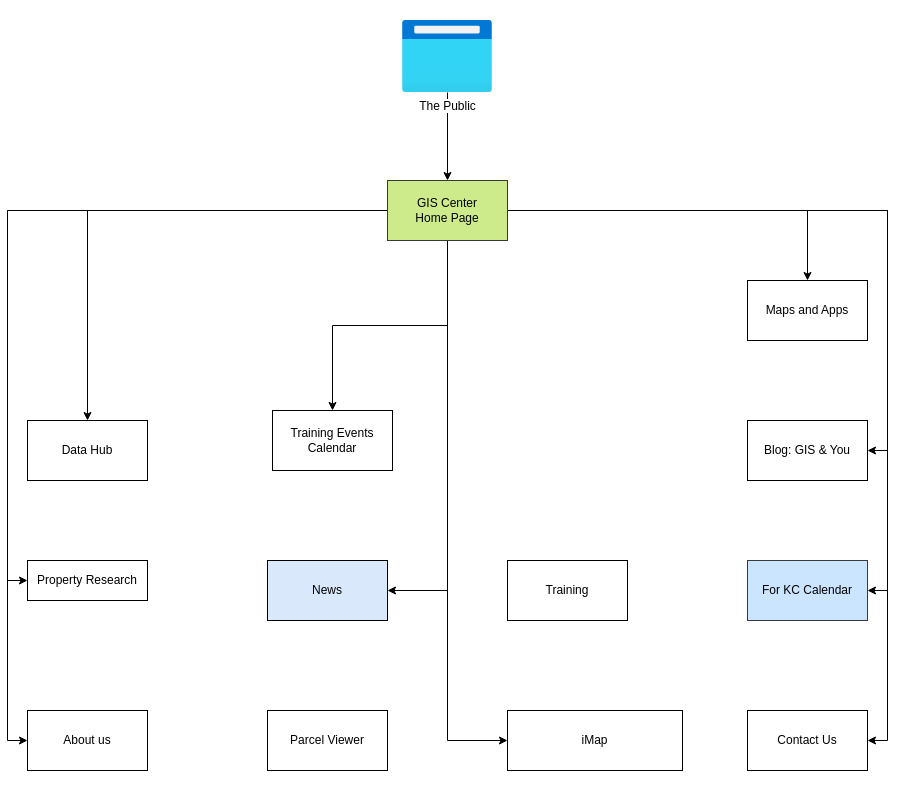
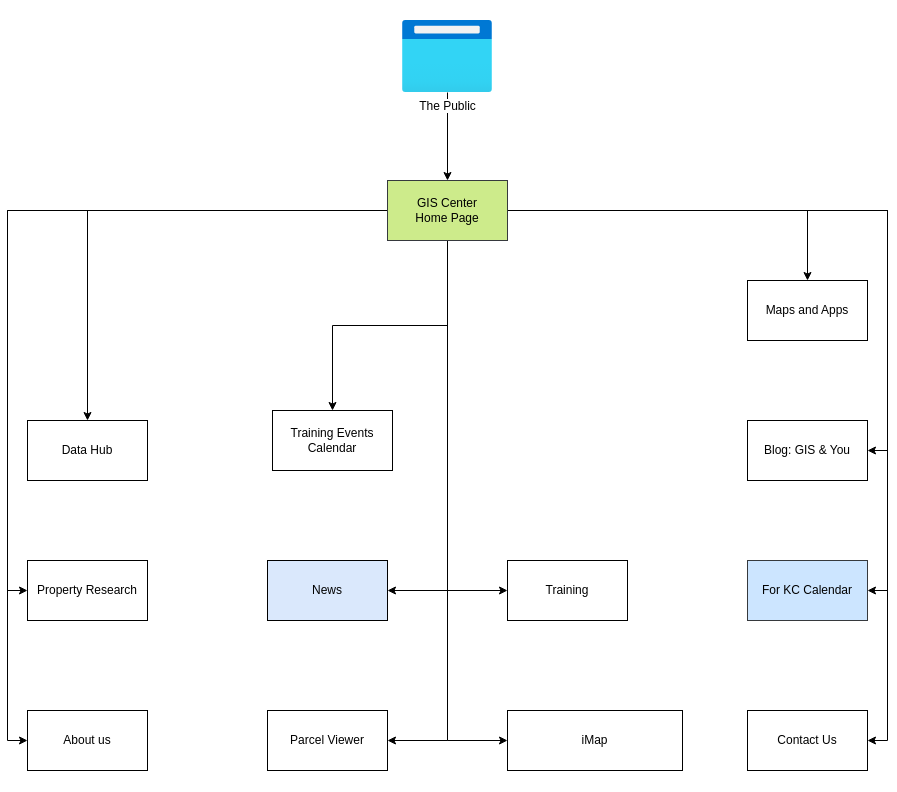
(88, 581) -> (88, 591)
none -> (475, 591)
none -> (420, 741)
